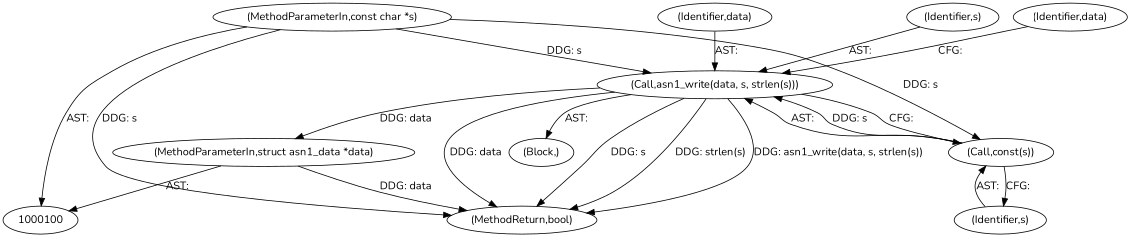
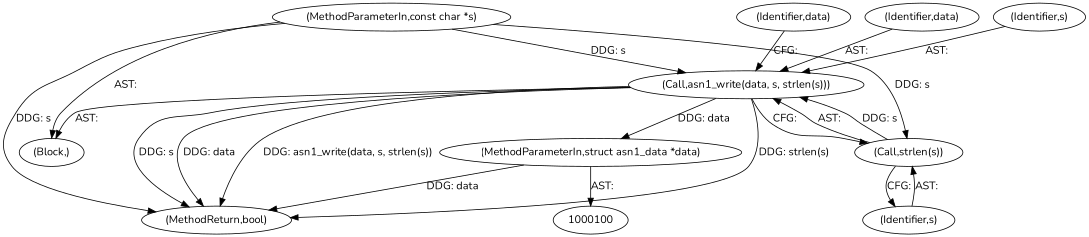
(108, 74) -> (154, 53)
(1001, 152) -> (909, 152)
